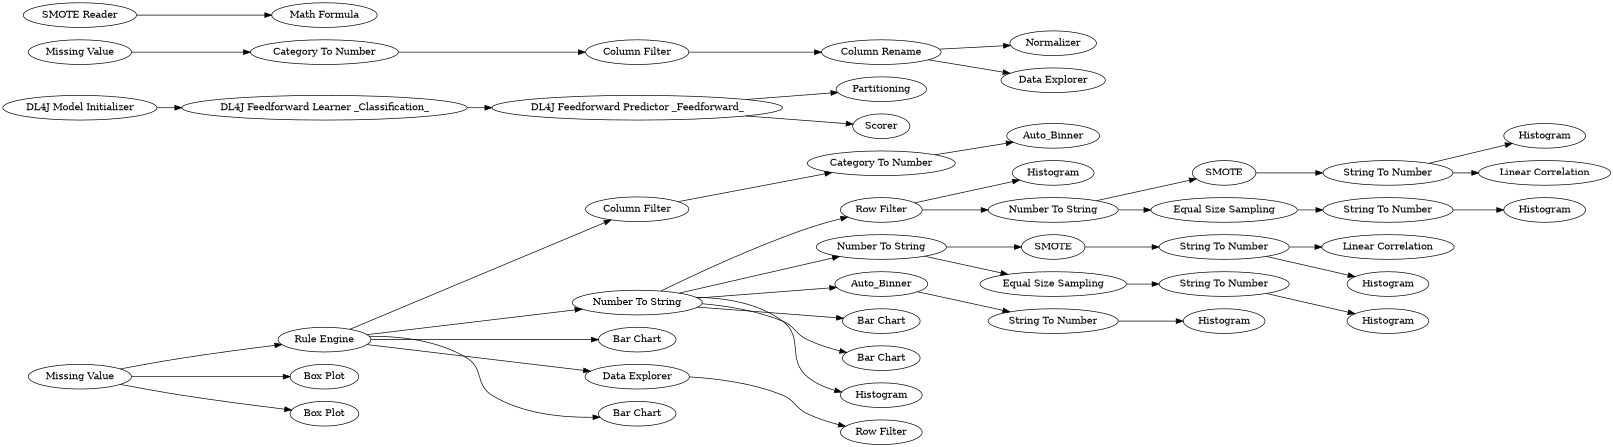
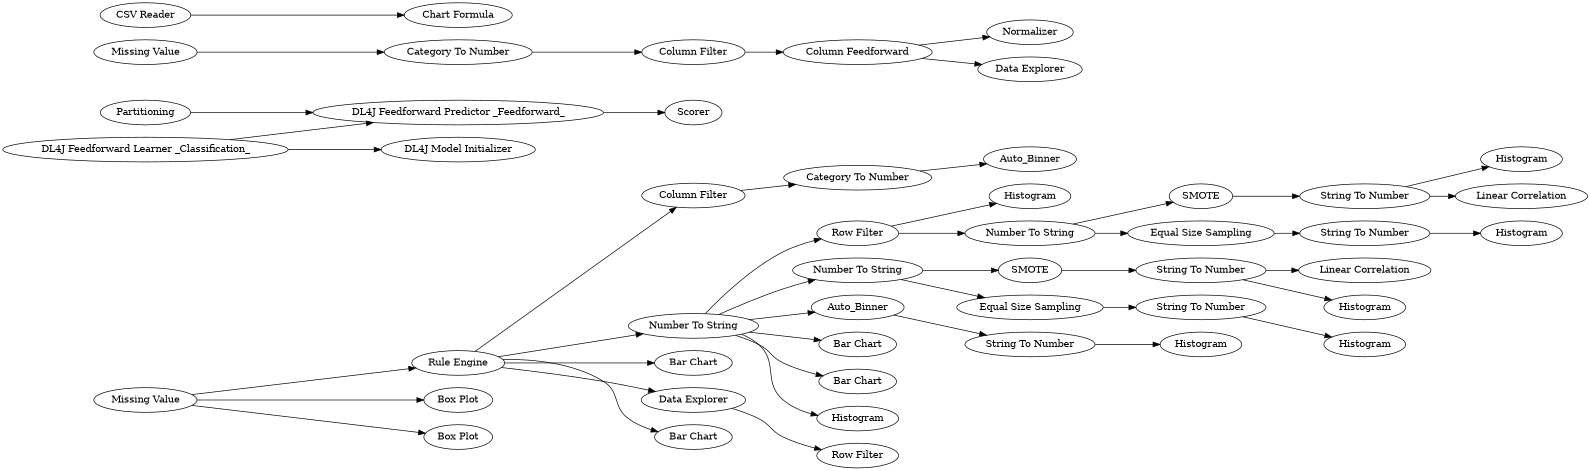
(80, 15) -> (145, 15)
(324, 15) -> (458, 15)
(881, 52) -> (858, 52)
(788, 96) -> (248, 113)
(166, 108) -> (331, 150)
